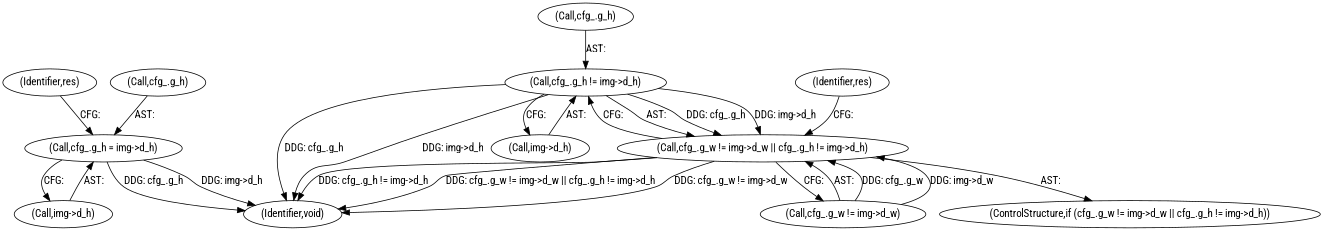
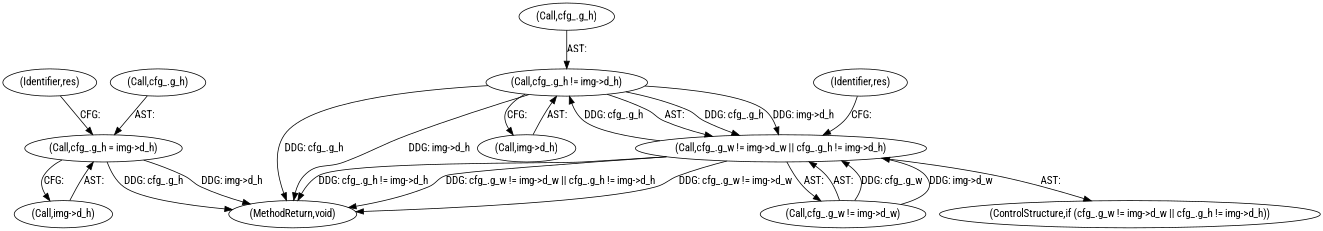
(614, 115) -> (614, 115)
(815, 181) -> (815, 181)
(293, 214) -> (293, 214)
